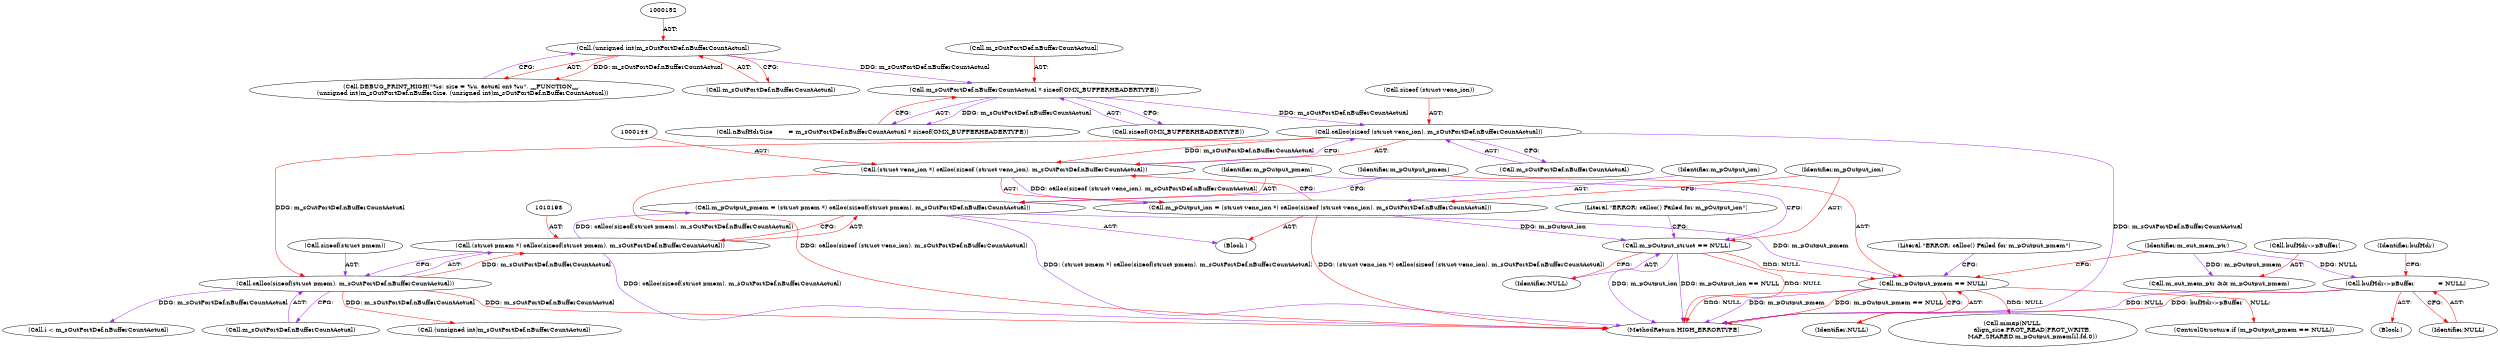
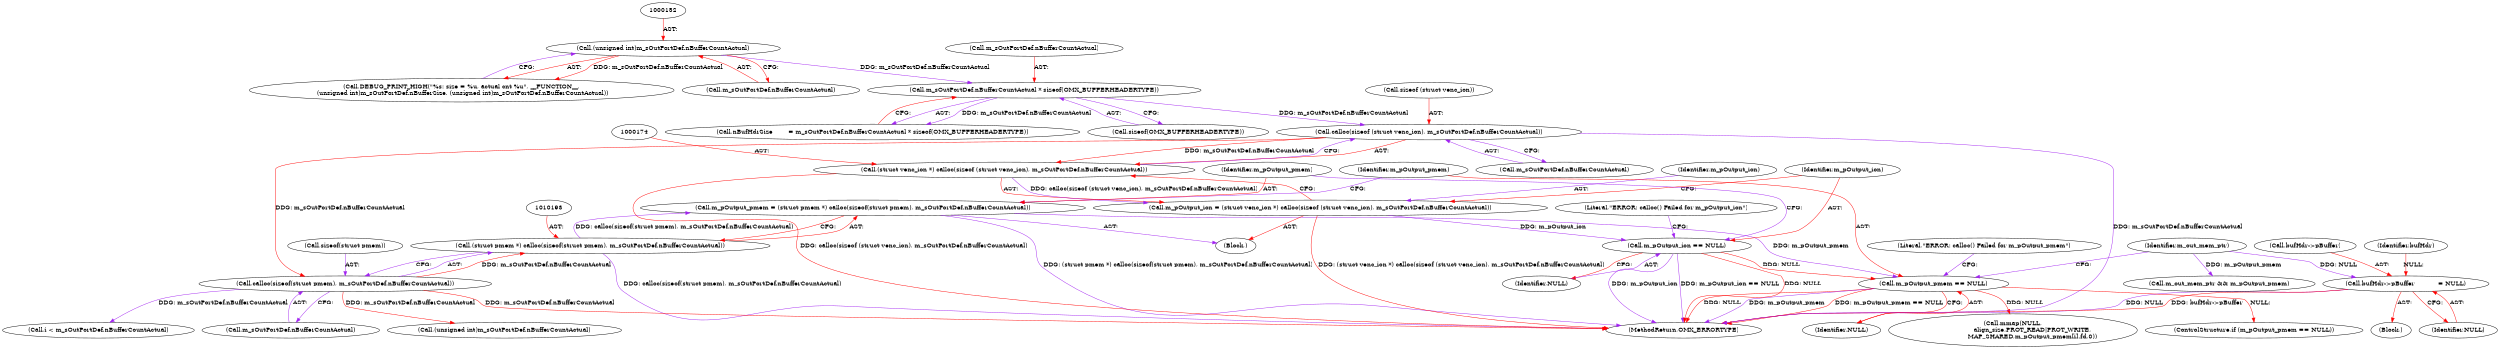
(634, 132) -> (634, 132)
(1677, 246) -> (1677, 246)
(2064, 264) -> (2064, 264)
(2415, 265) -> (2415, 265)
(2283, 267) -> (2360, 262)
(1684, 330) -> (1684, 330)
